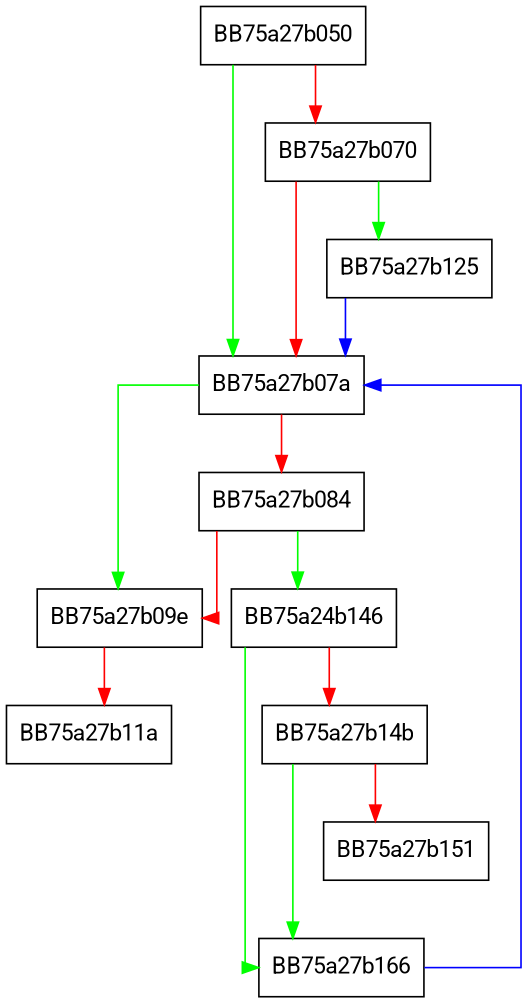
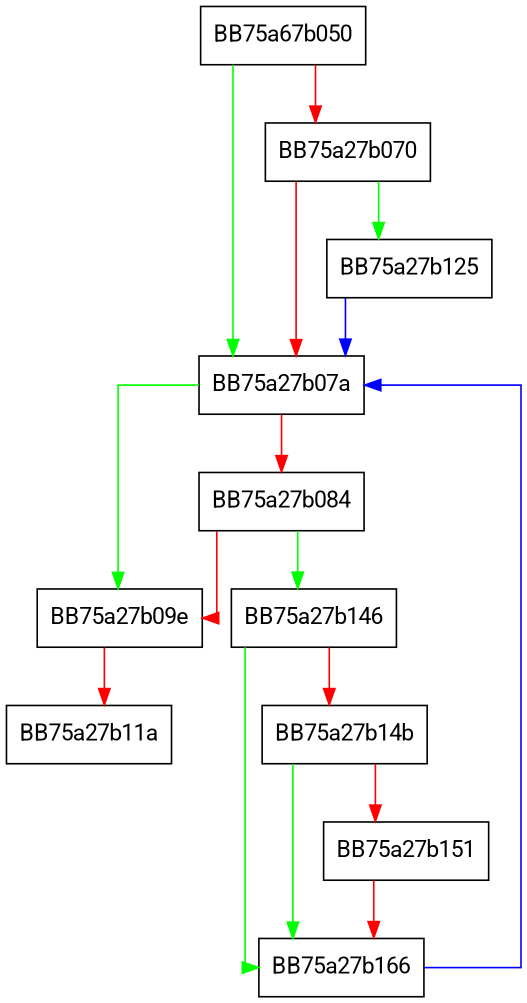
(283, 36) -> (283, 36)
(314, 618) -> (314, 618)
none -> (374, 901)
